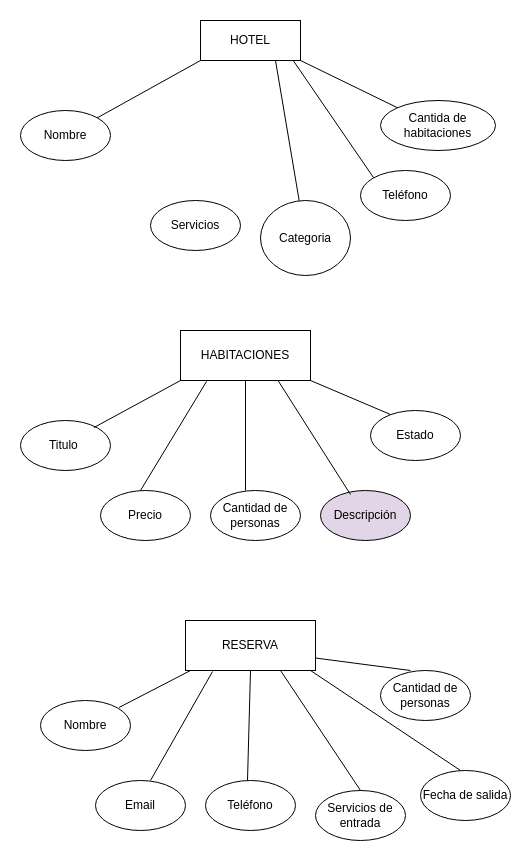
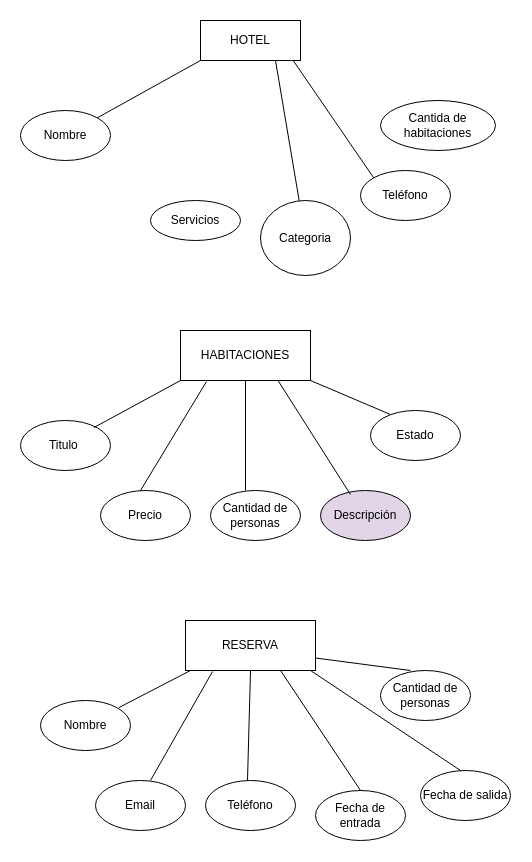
(349, 84) -> none
(196, 226) -> (196, 221)
(361, 816) -> (361, 816)
